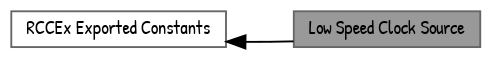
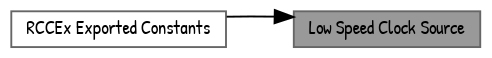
(269, 42) -> (251, 16)
